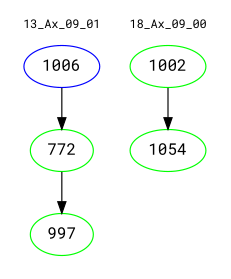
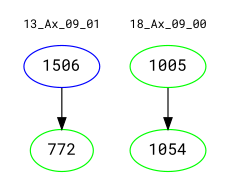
(62, 66) -> (62, 66)
(168, 66) -> (168, 66)
(62, 235) -> none
